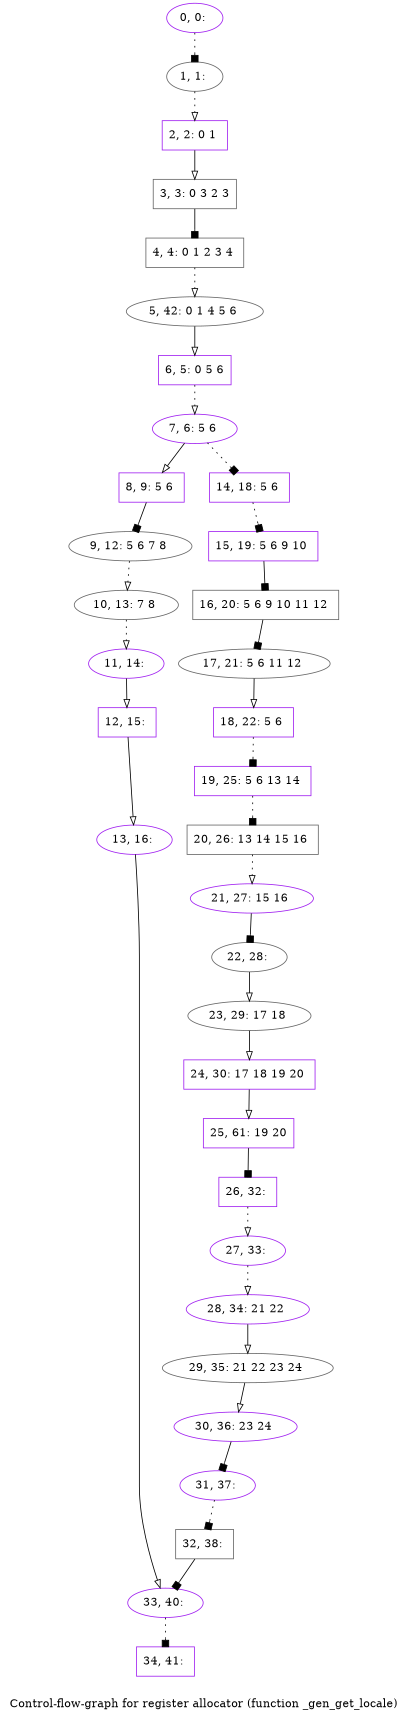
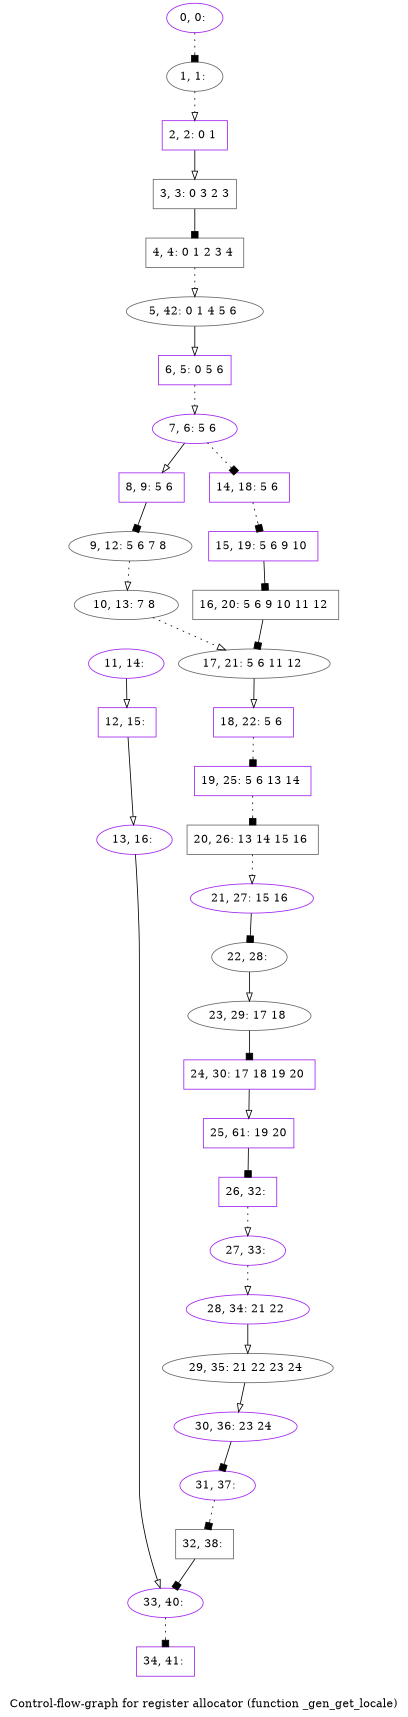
(126, 630) -> (185, 632)
(249, 1041) -> (249, 1041)
